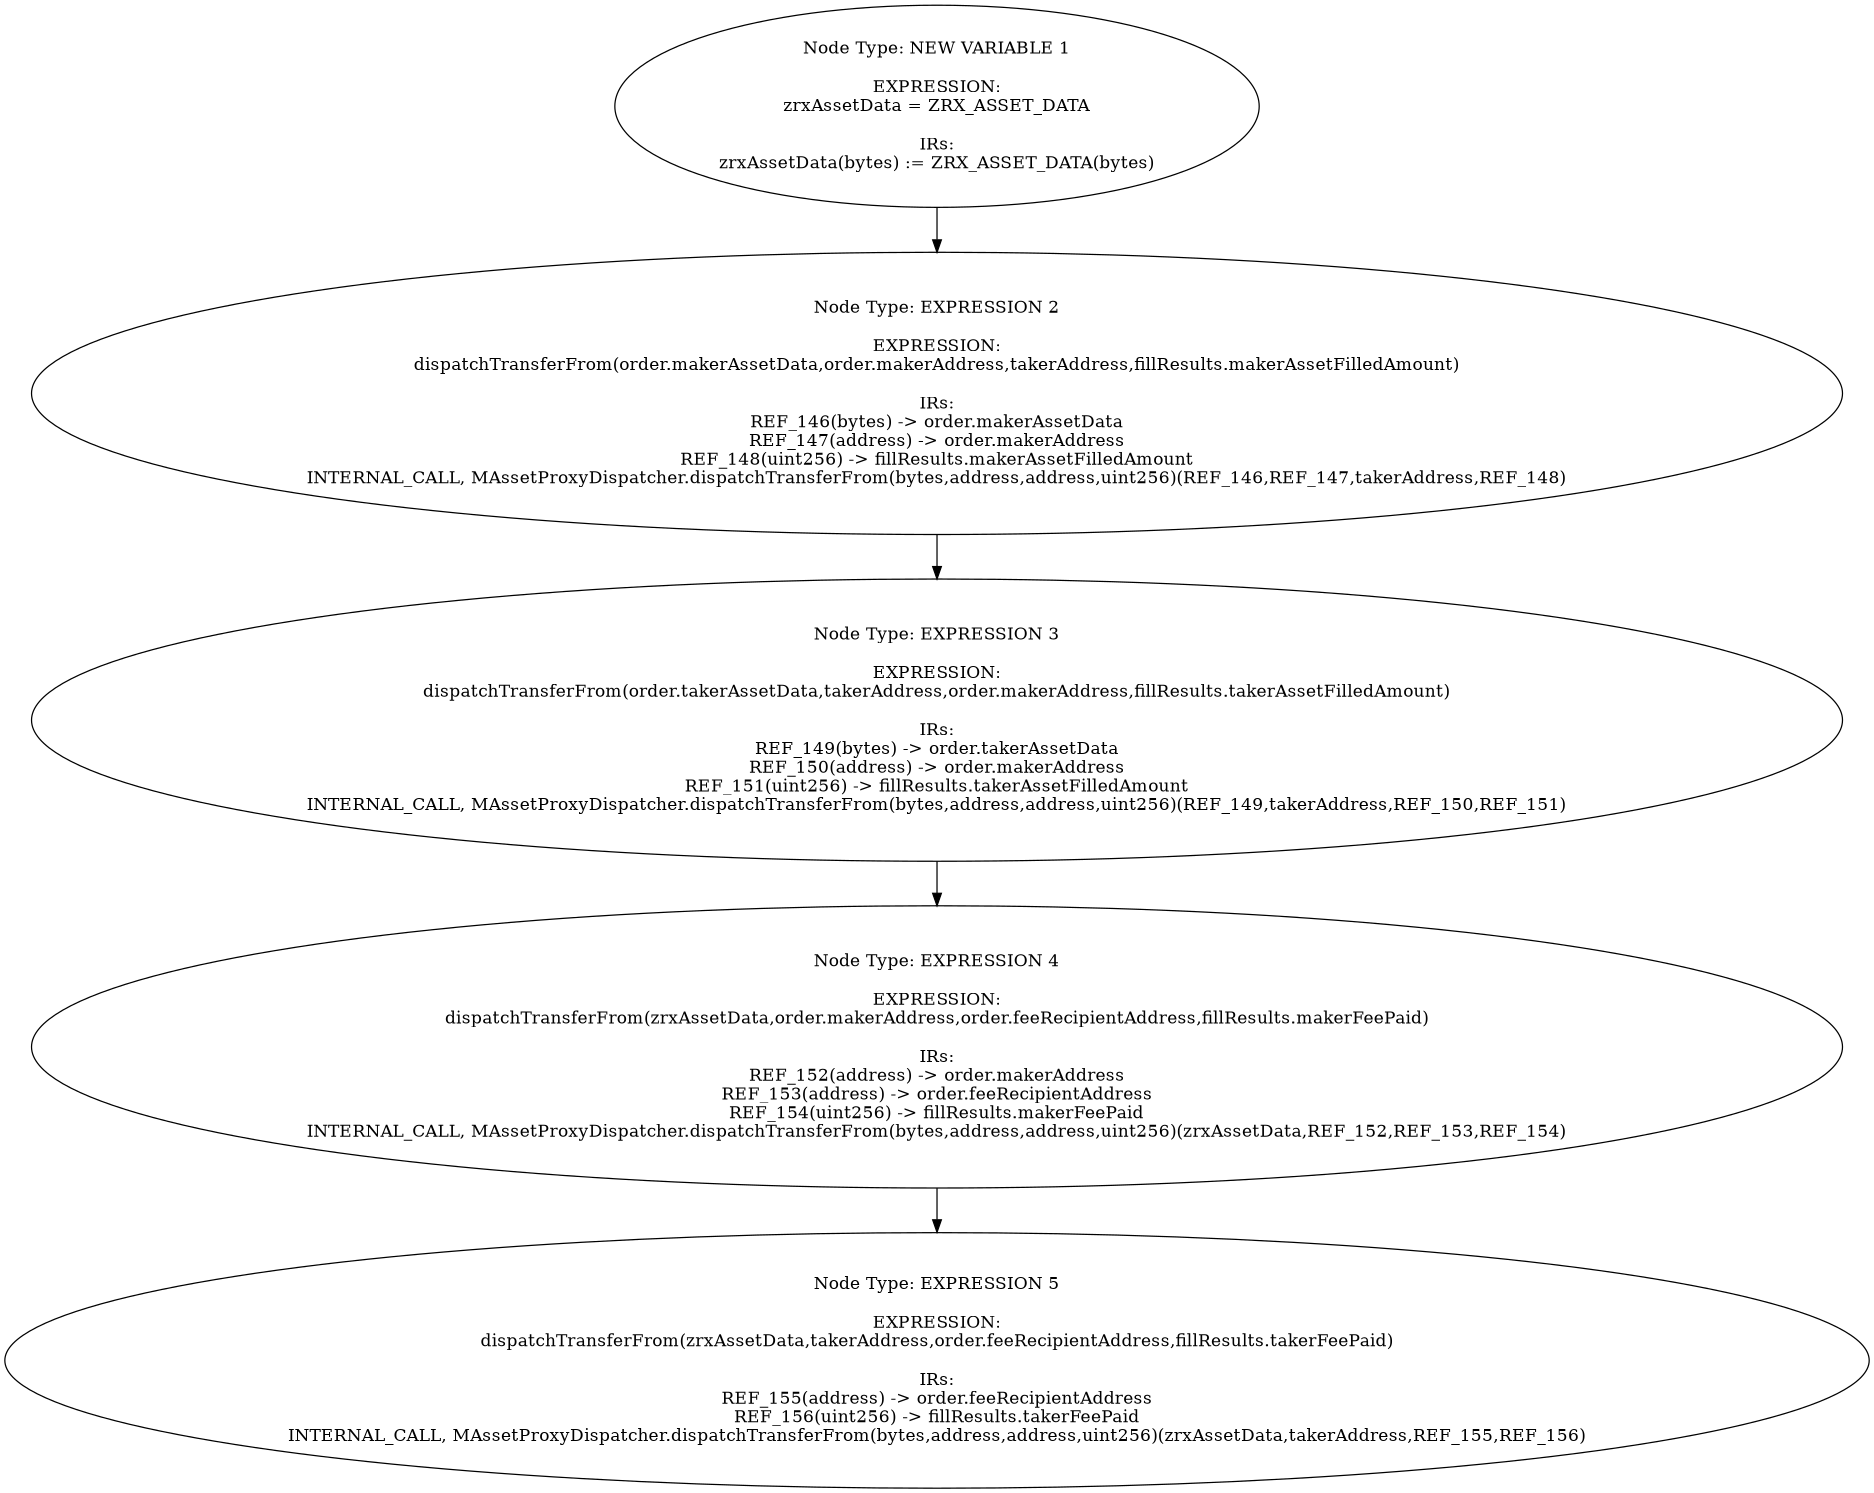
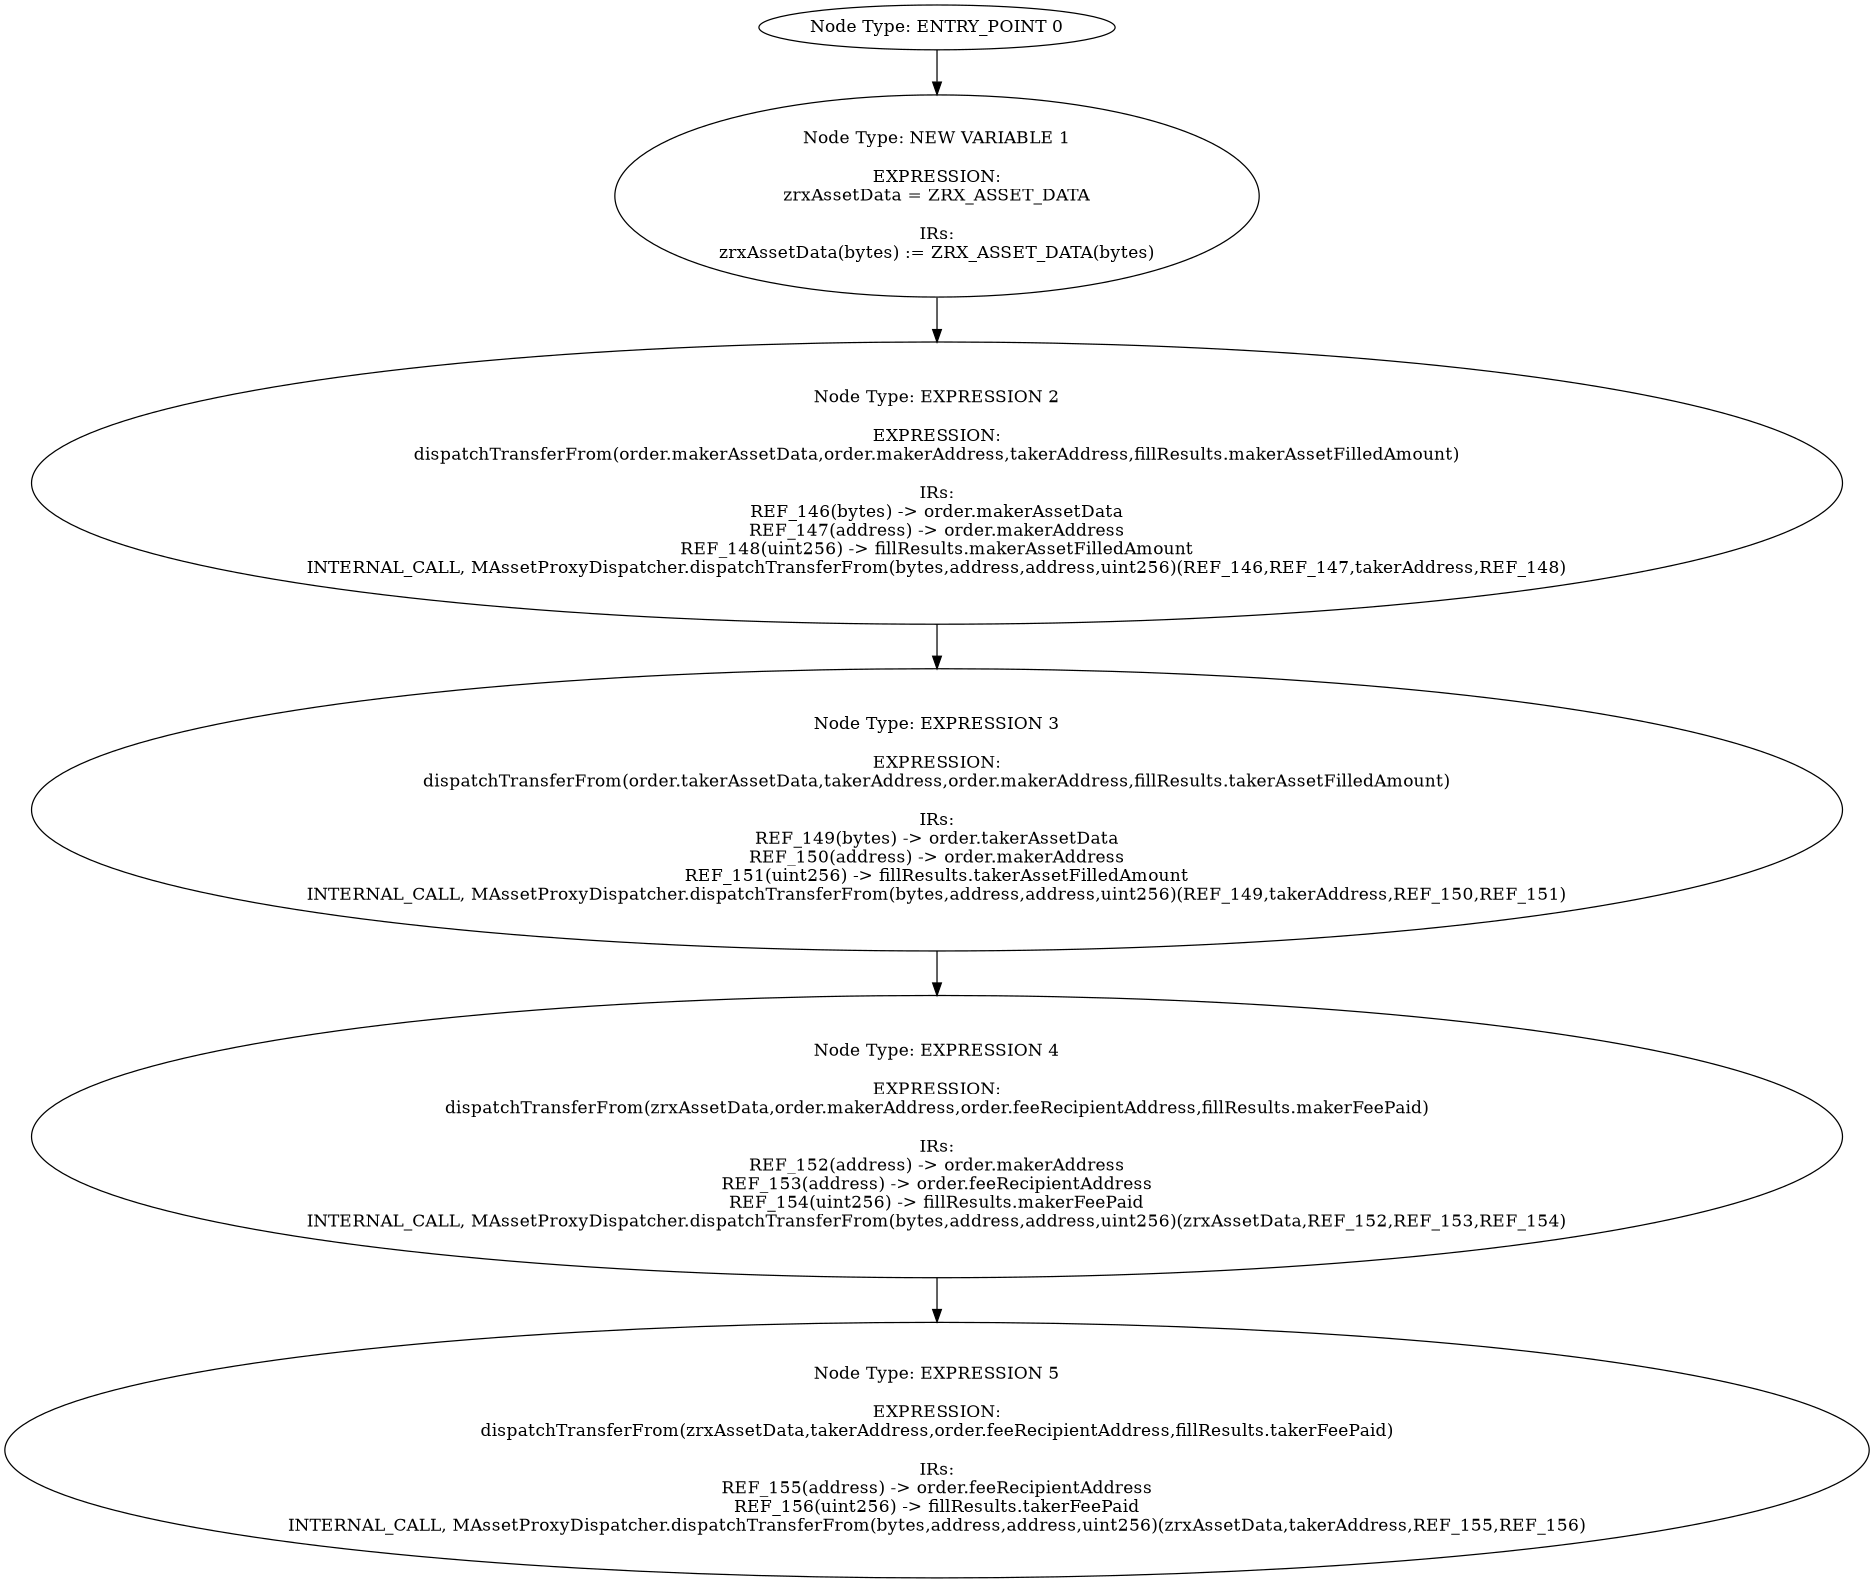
none -> (937, 27)
